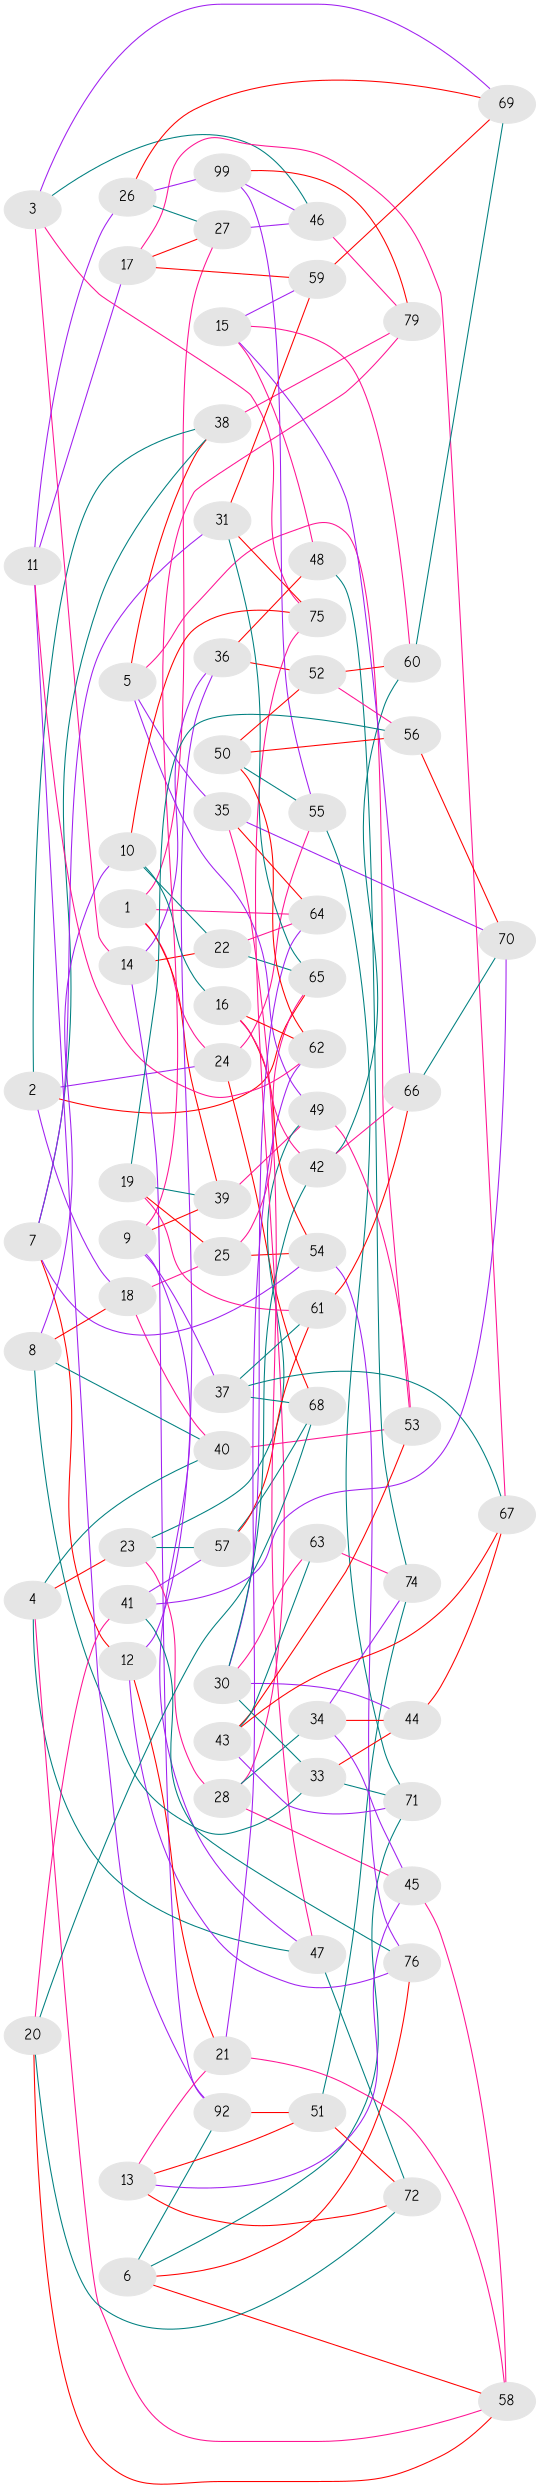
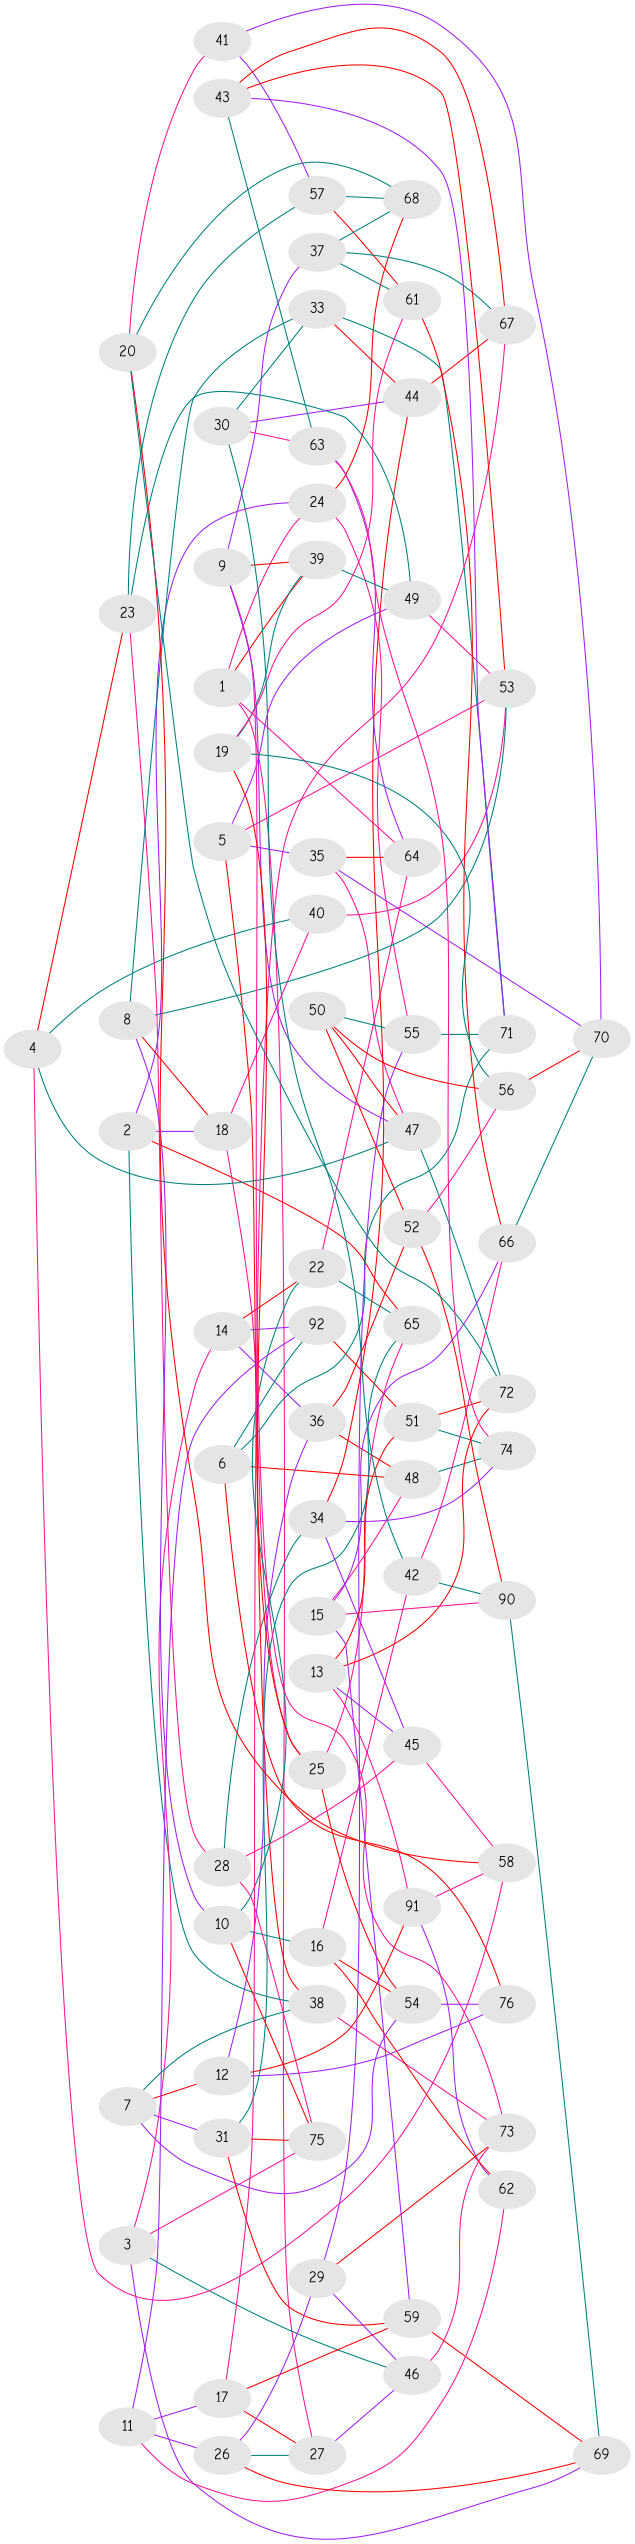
(222, 173) -> (317, 2278)
(412, 322) -> (507, 2133)
(412, 663) -> (507, 1601)
(273, 921) -> (369, 1078)
(270, 1155) -> (365, 580)
(259, 1297) -> (374, 648)
(128, 1401) -> (406, 938)
(217, 1845) -> none
(222, 2056) -> (412, 1907)
(317, 2339) -> (317, 1472)
